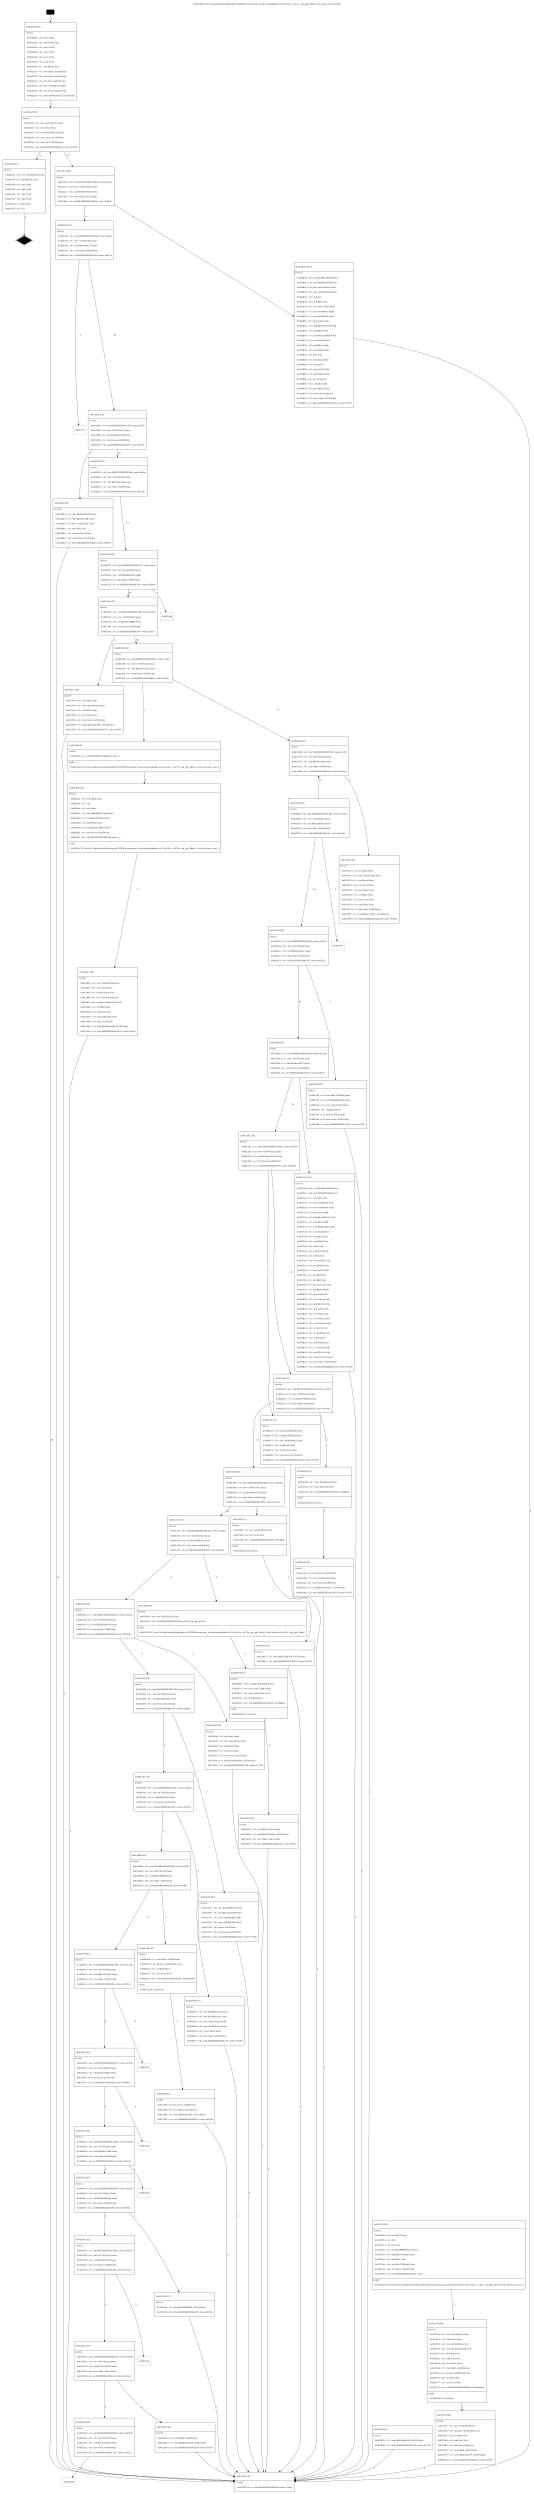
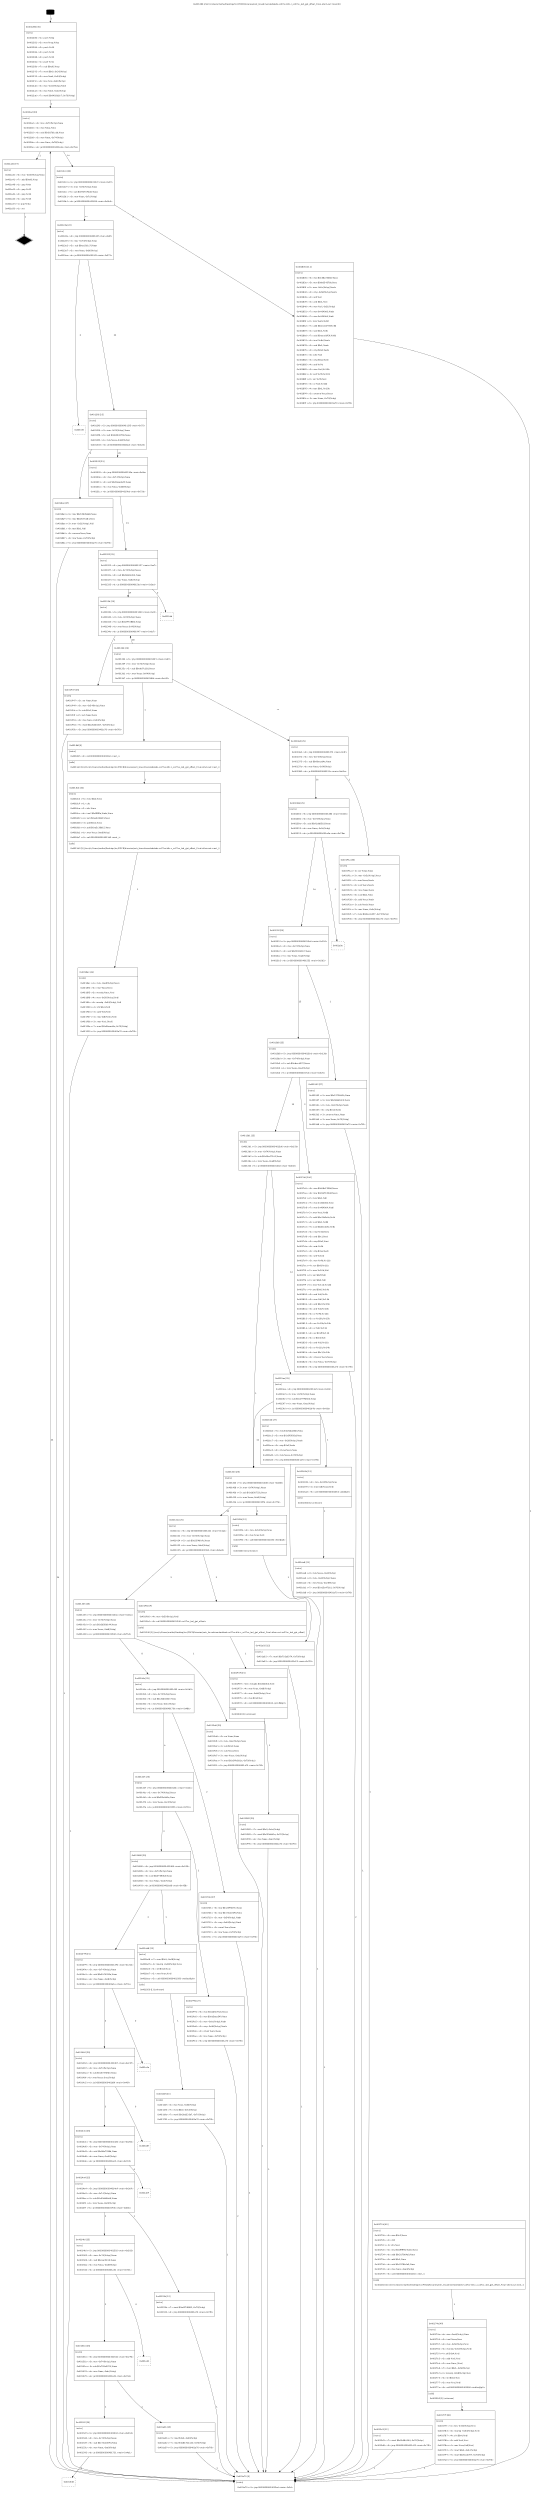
(135, 639) -> (131, 641)
(319, 788) -> (315, 786)
(268, 1292) -> (257, 1318)
